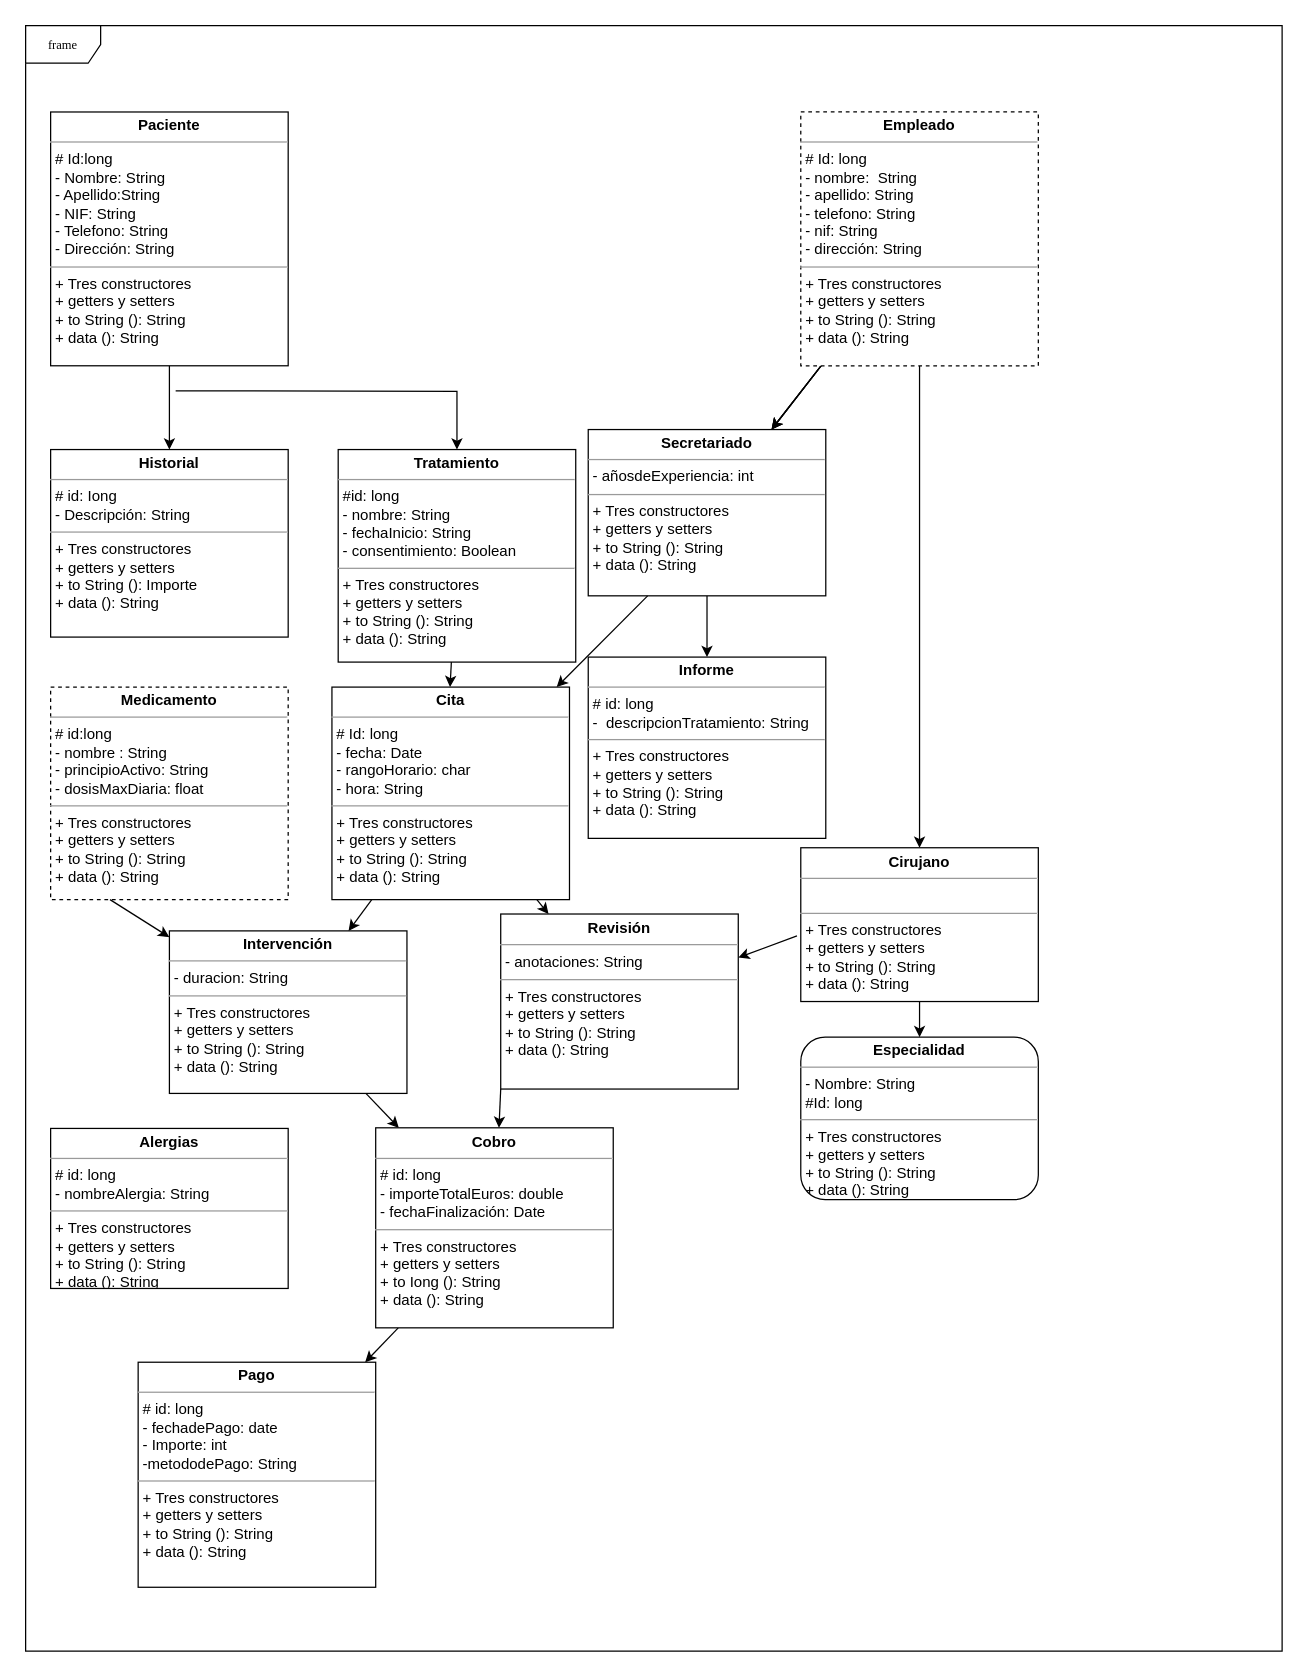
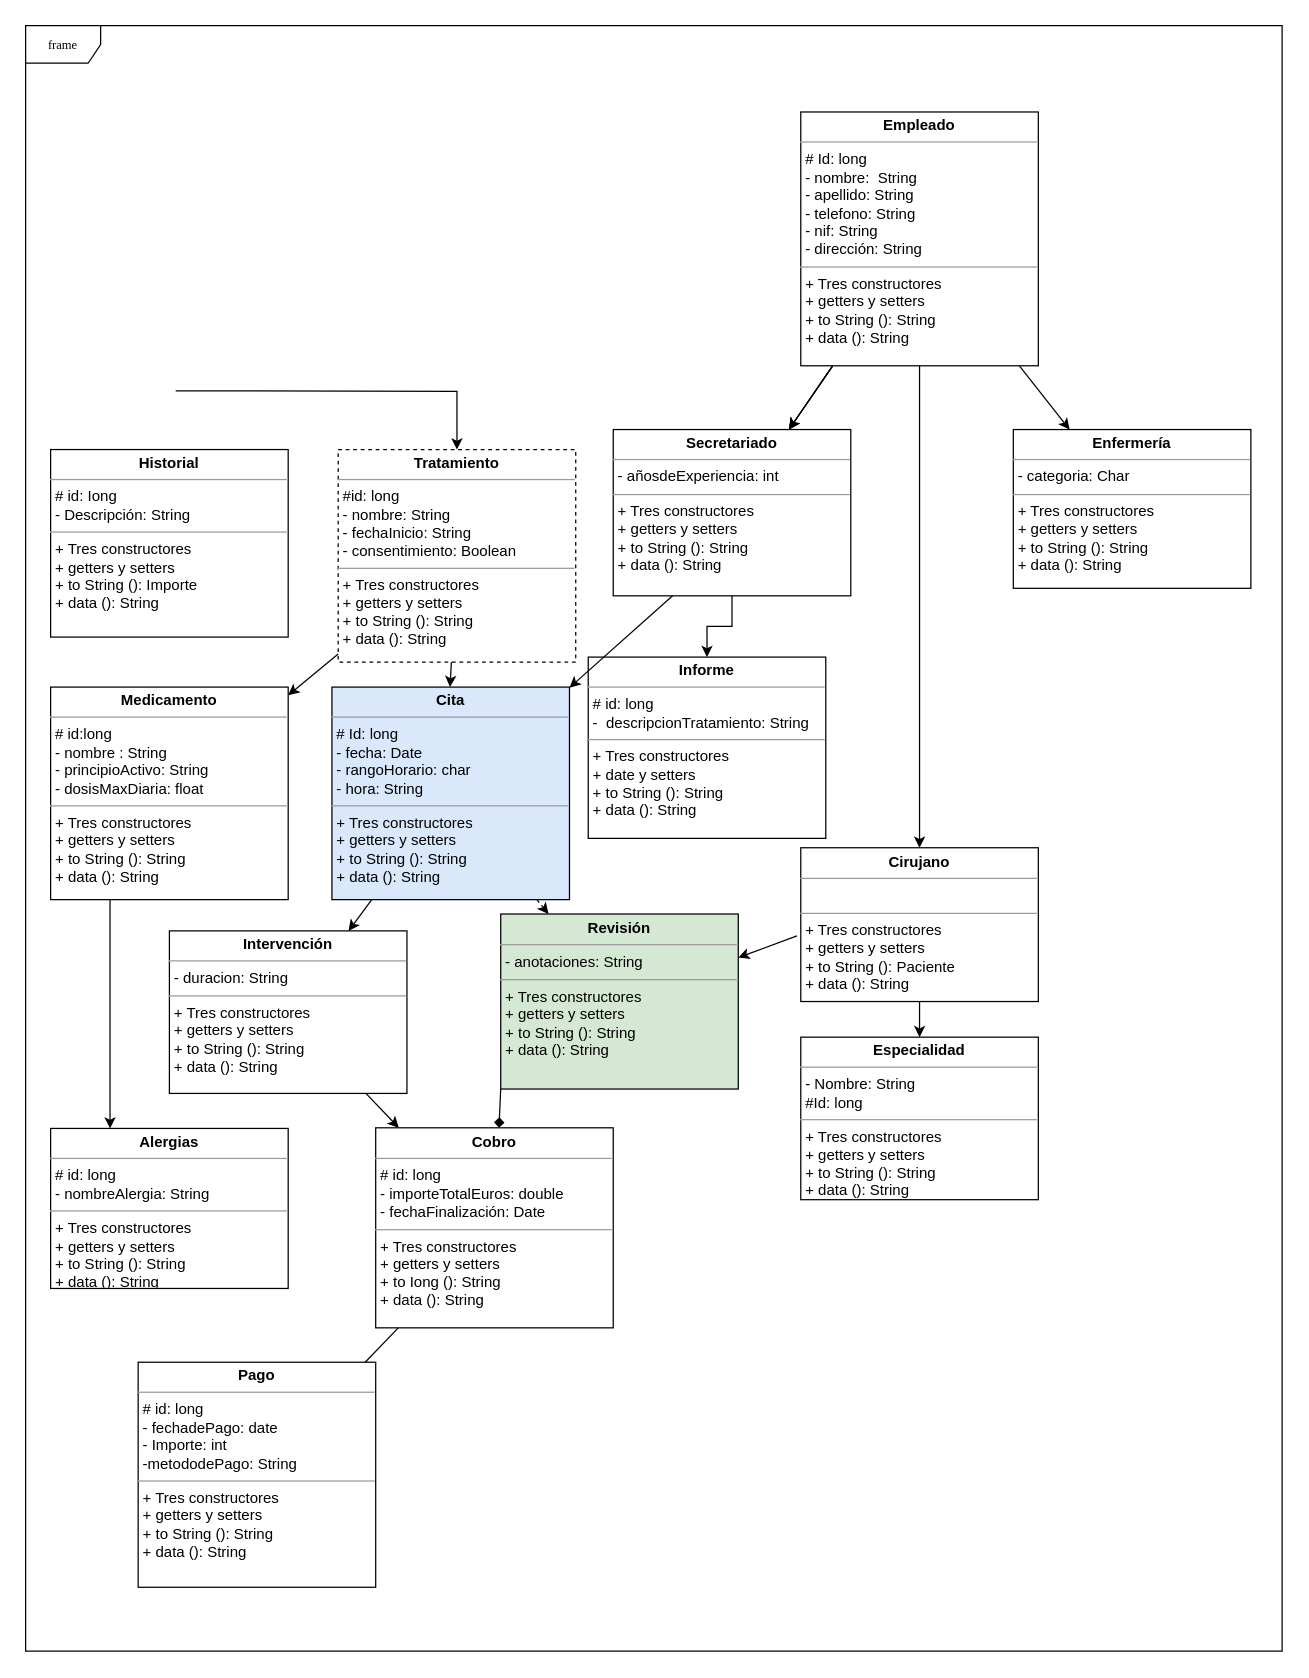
(169, 239) -> none
(919, 239) -> (919, 239)
none -> (1042, 394)
(169, 403) -> none
none -> (1132, 509)
(707, 513) -> (732, 513)
(457, 556) -> (457, 556)
none -> (316, 672)
(713, 720) -> (713, 720)
(169, 793) -> (169, 793)
(451, 793) -> (451, 793)
(881, 893) -> (888, 893)
(540, 903) -> (540, 903)
(136, 916) -> (110, 1010)
(619, 1001) -> (619, 1001)
(499, 1117) -> (499, 1117)
(919, 1118) -> (919, 1118)
(371, 1355) -> (369, 1357)
